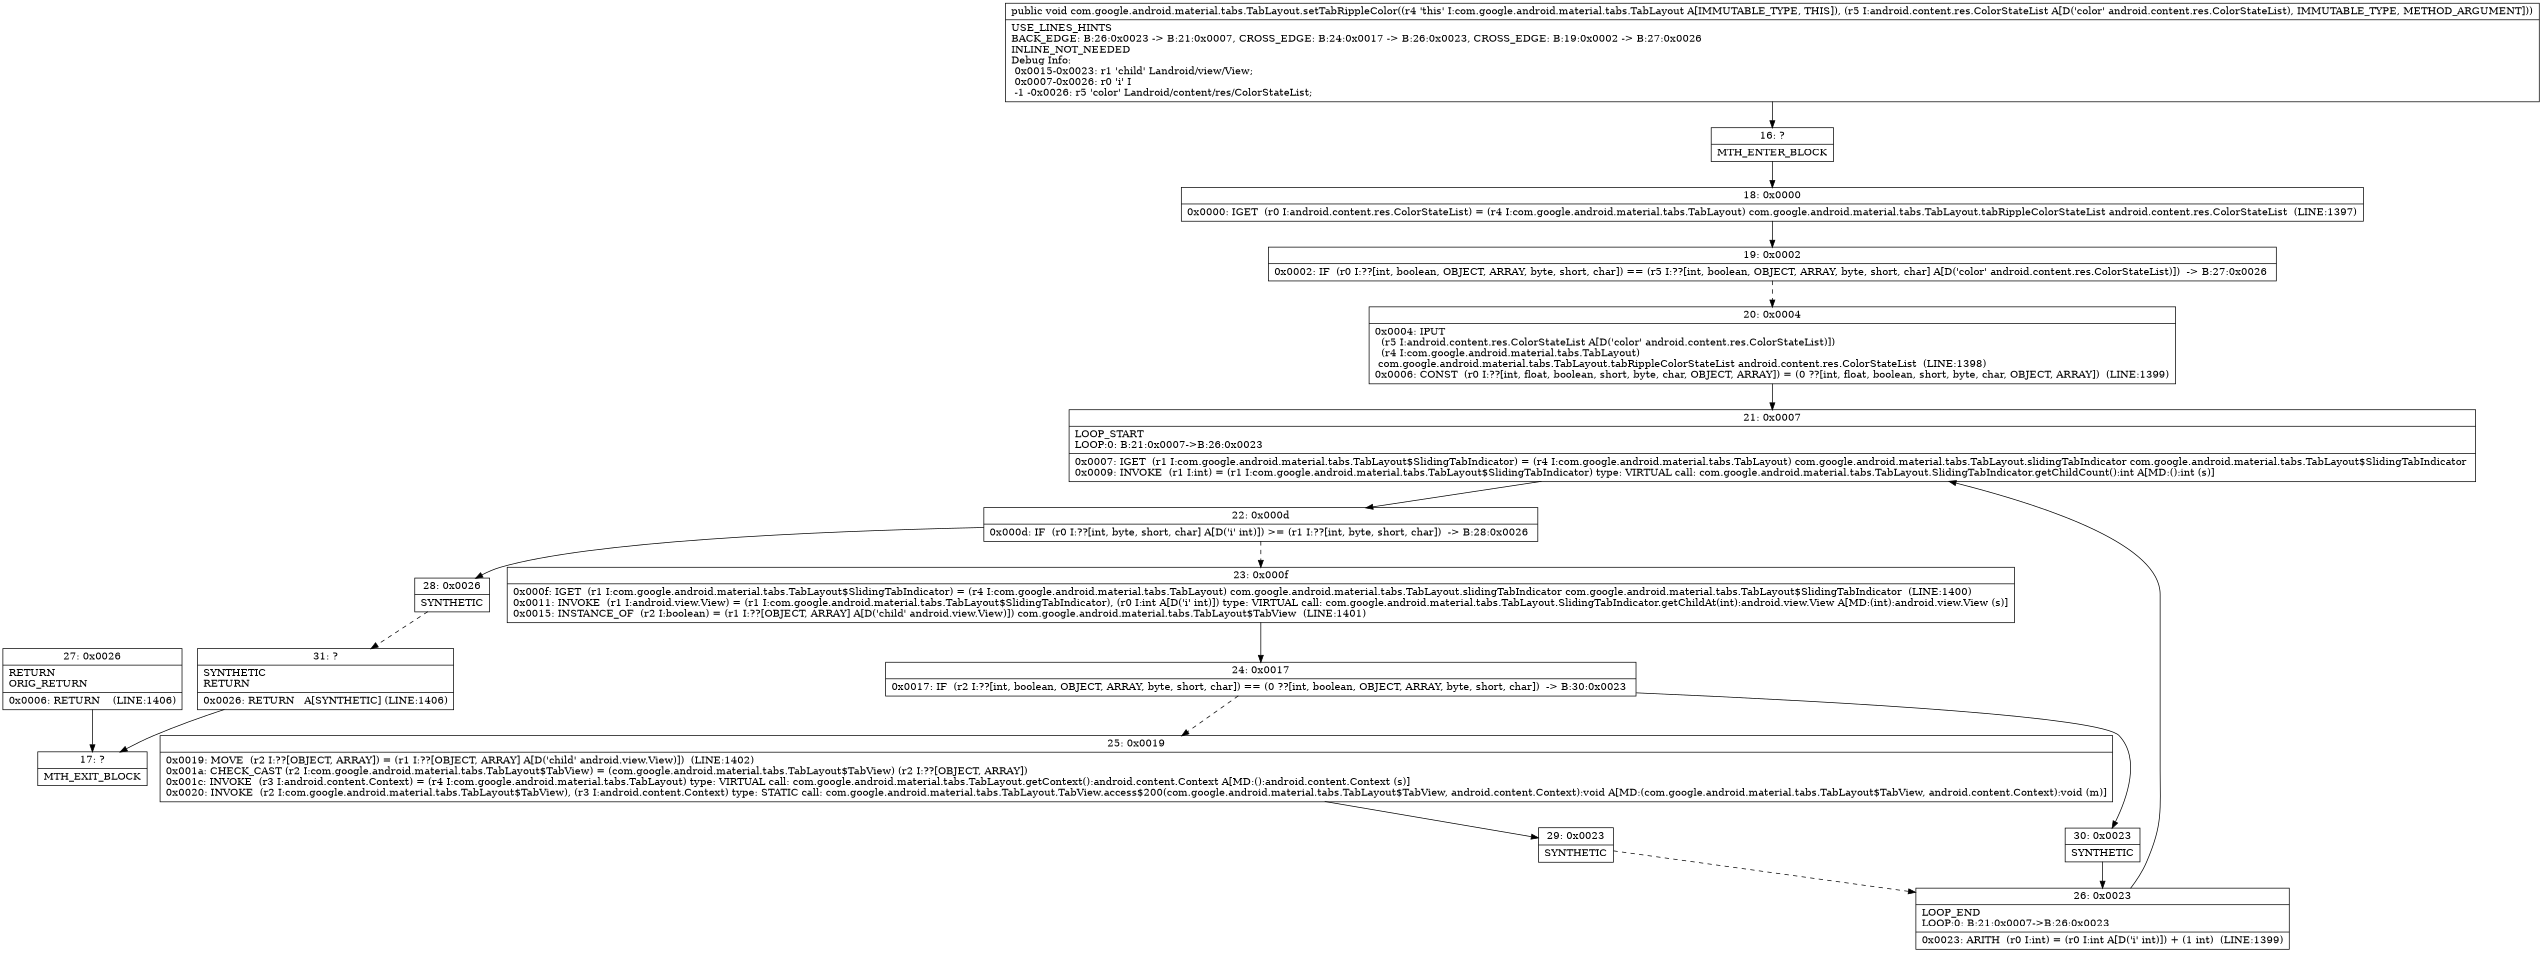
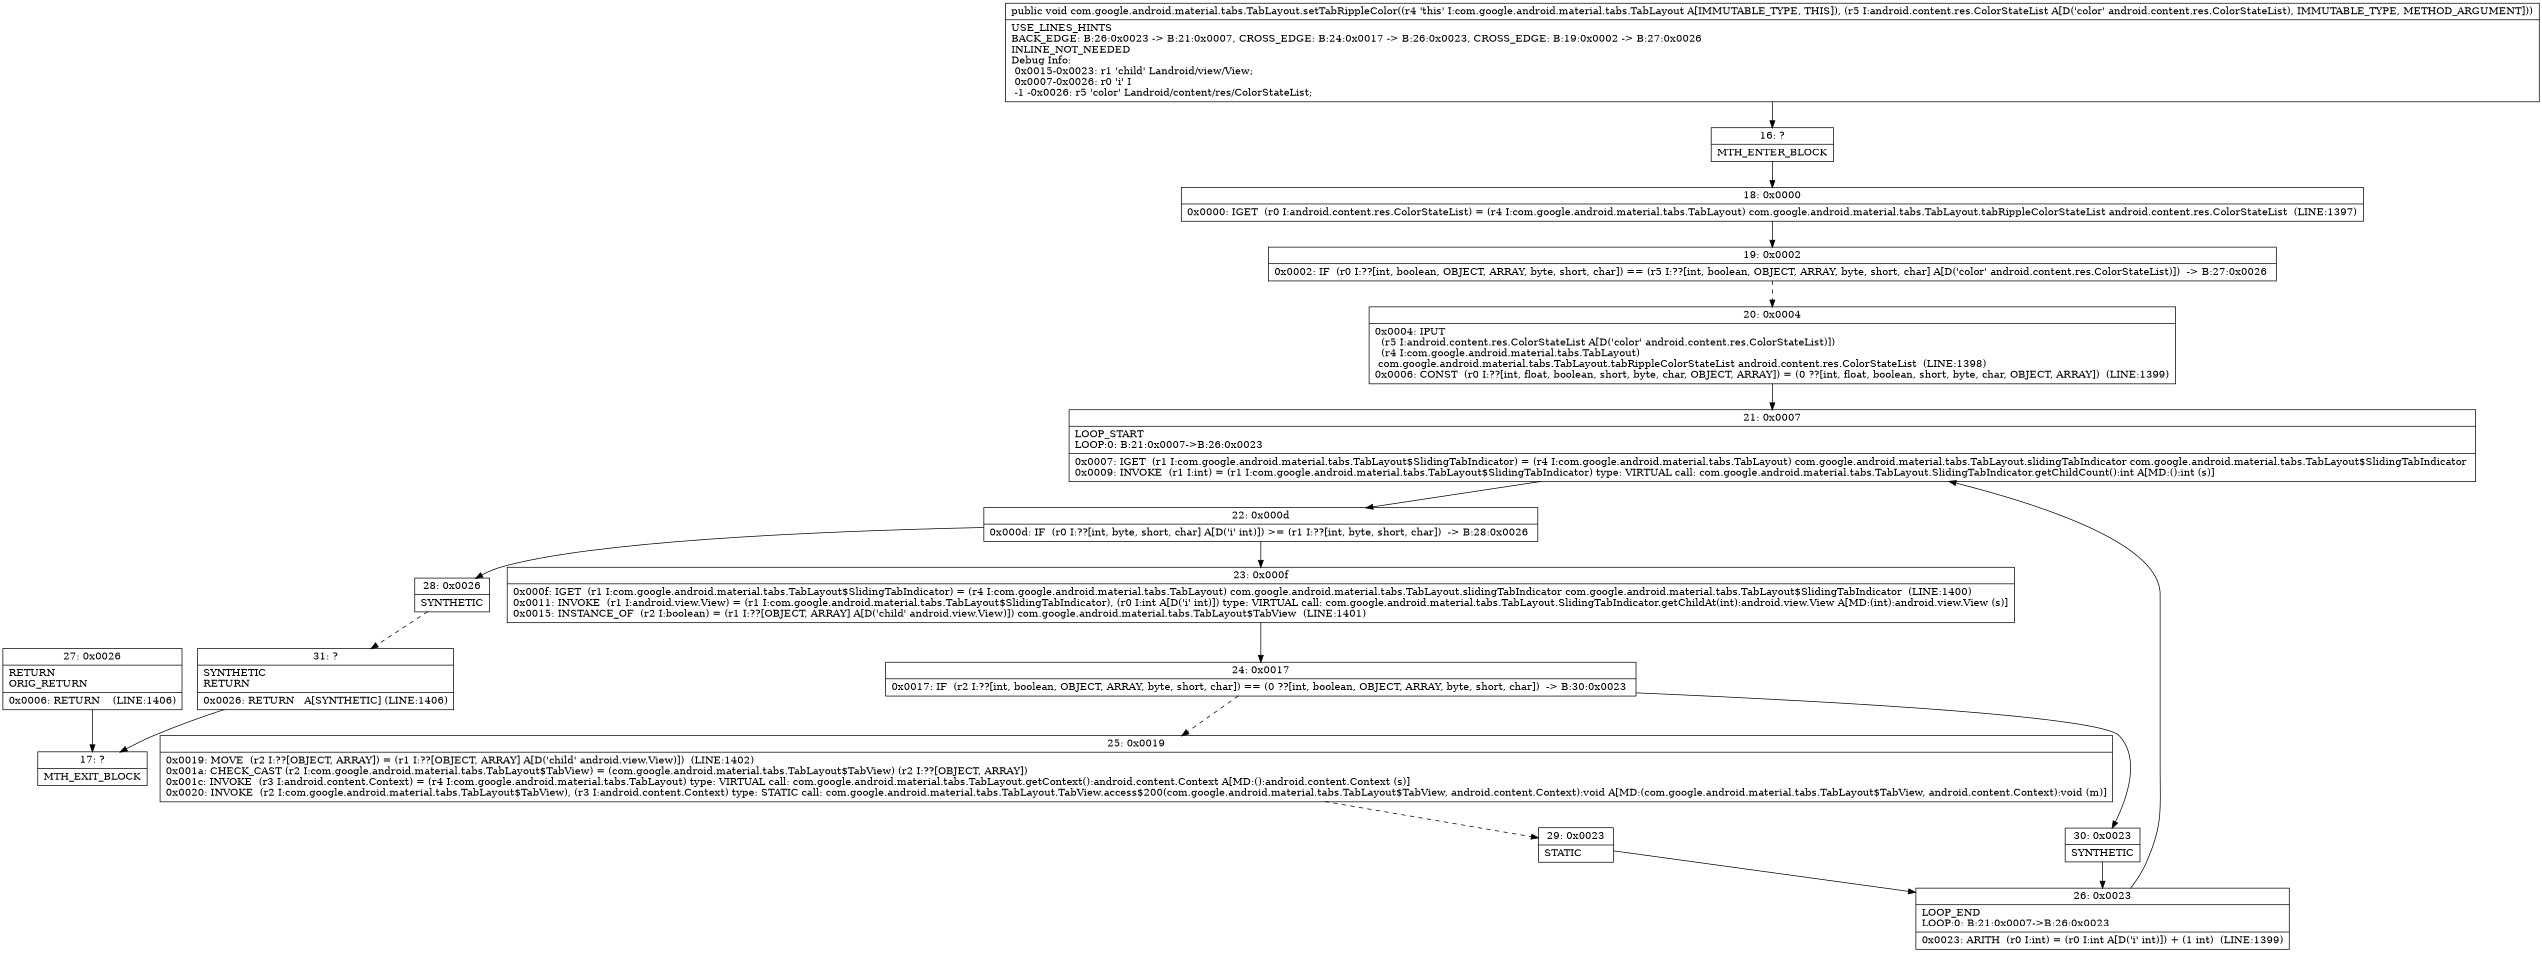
(1261, 551) -> (1261, 551)
(1428, 819) -> (1428, 819)
(1576, 853) -> (1563, 853)
(1761, 871) -> (1761, 871)
